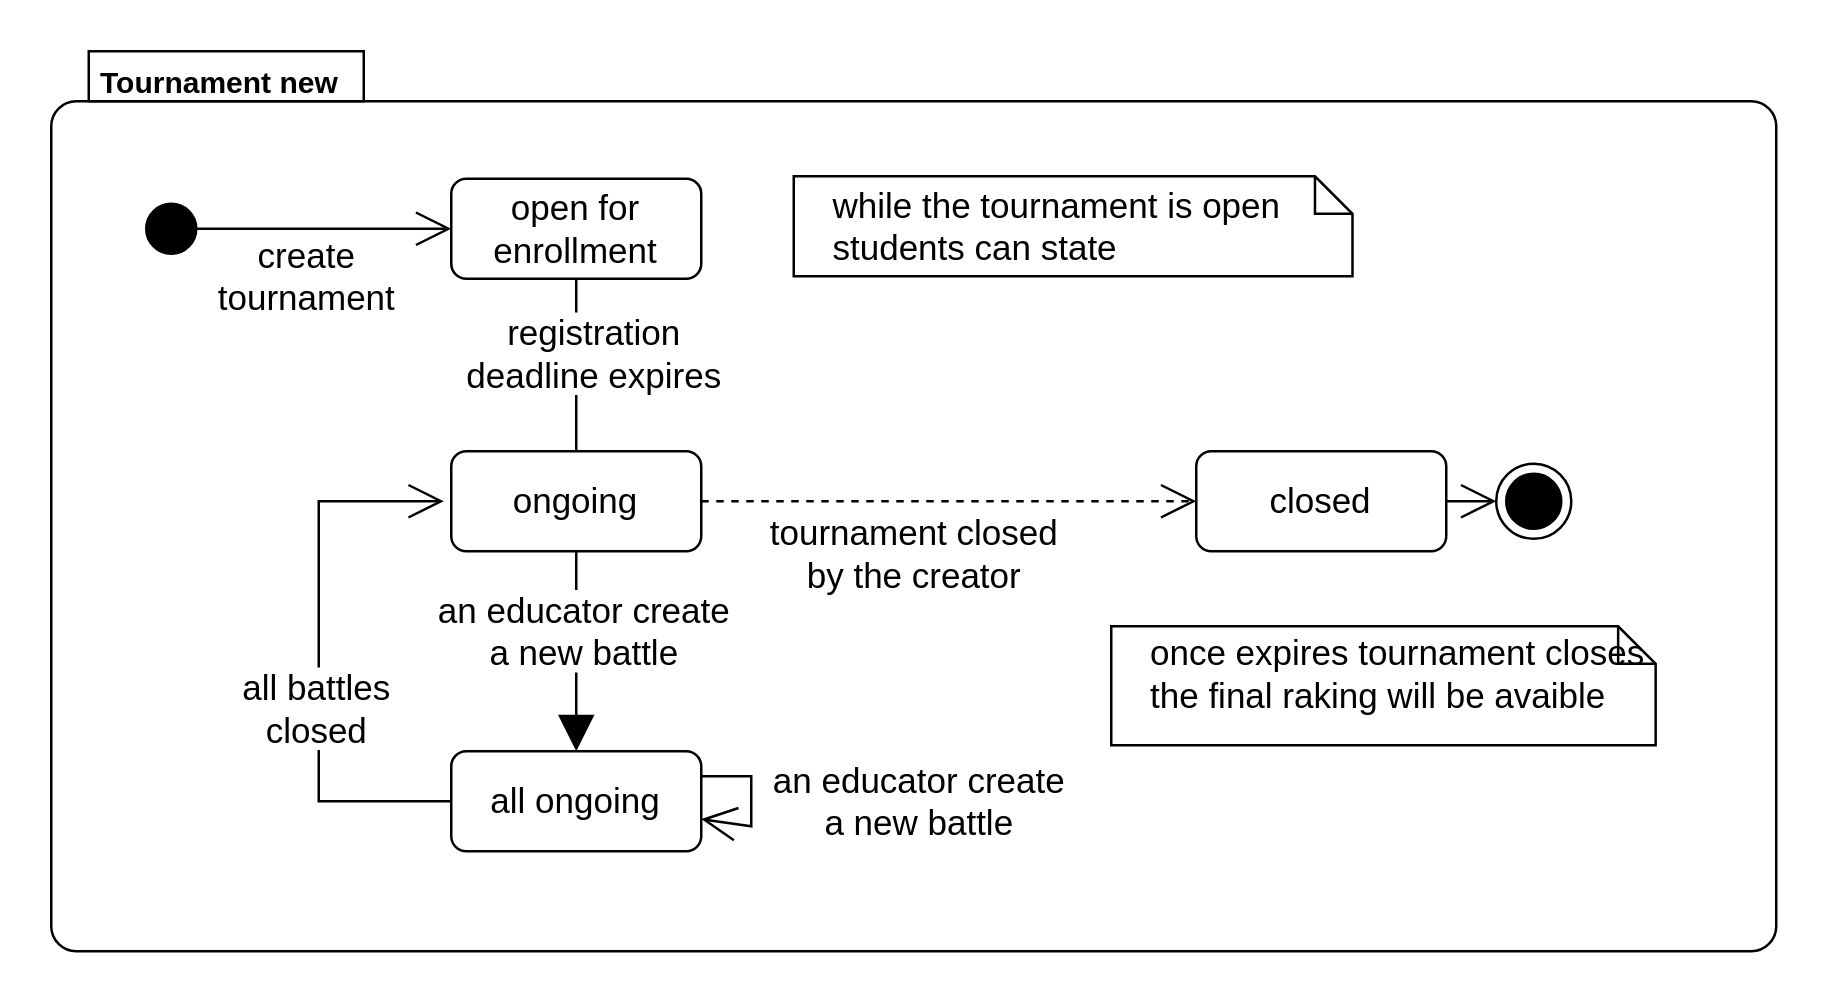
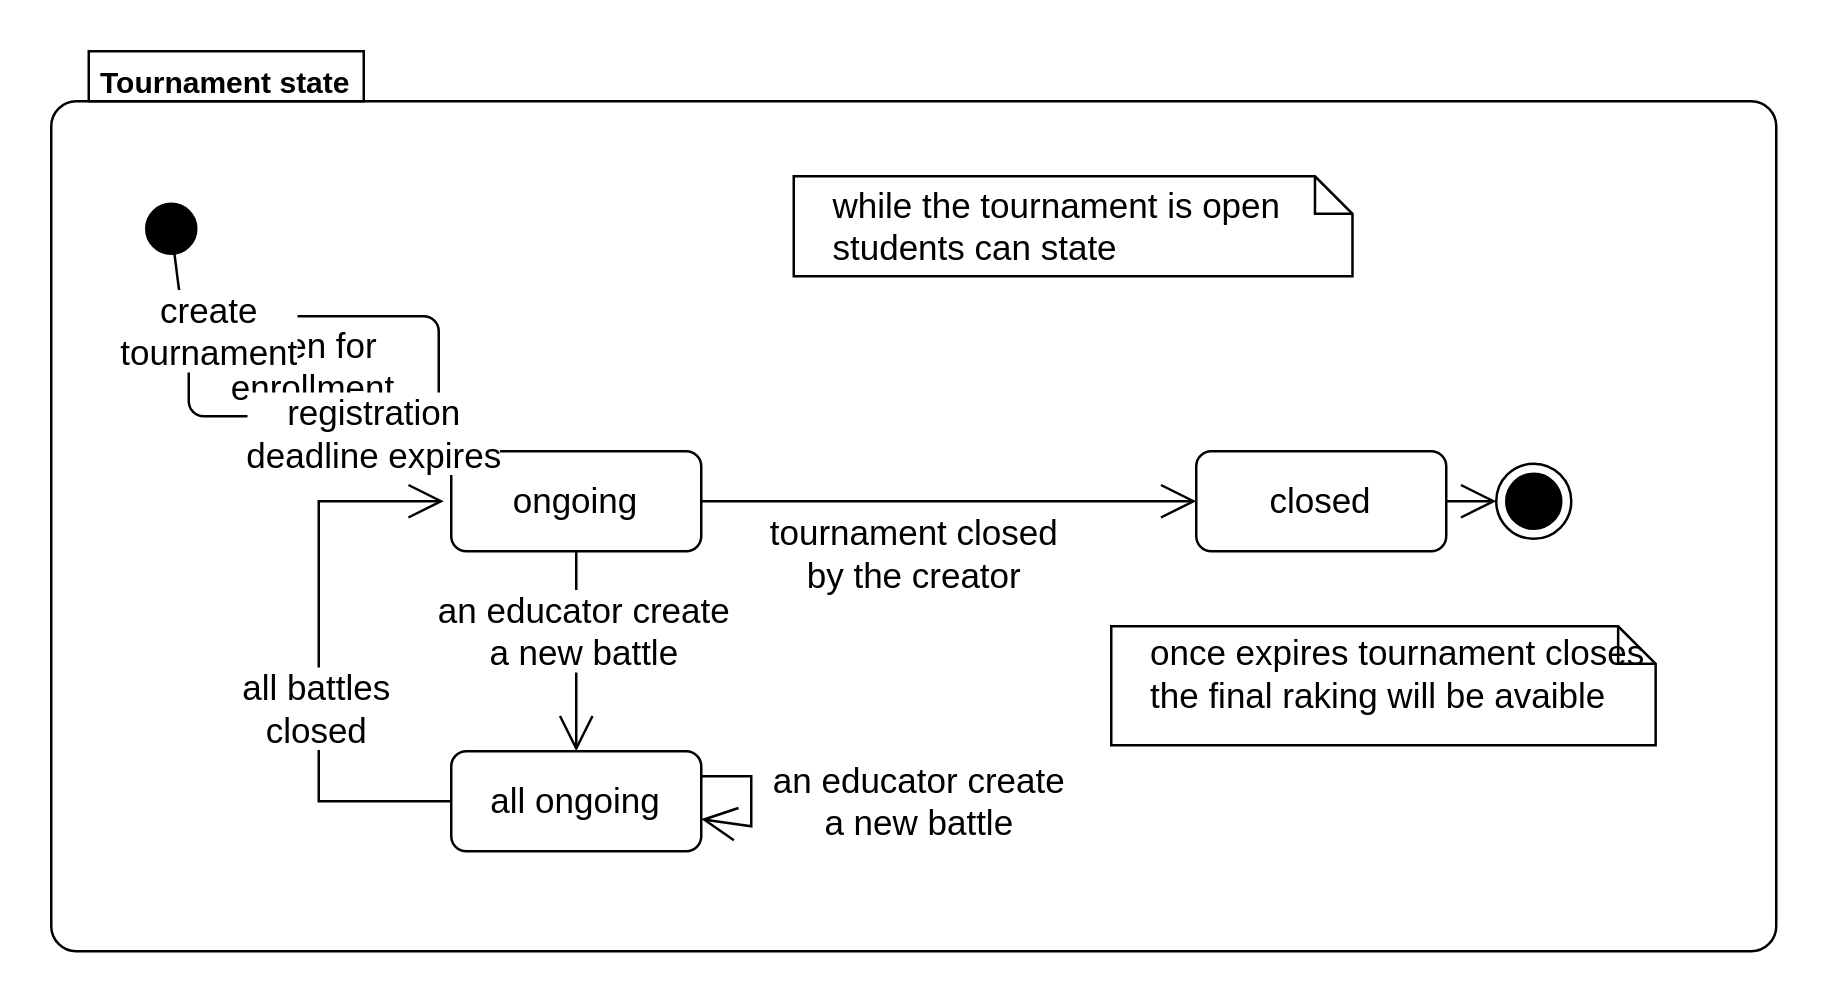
(234, 82) -> (254, 82)
(576, 229) -> (314, 366)
(948, 501) -> (948, 501)
(576, 714) -> (576, 728)
